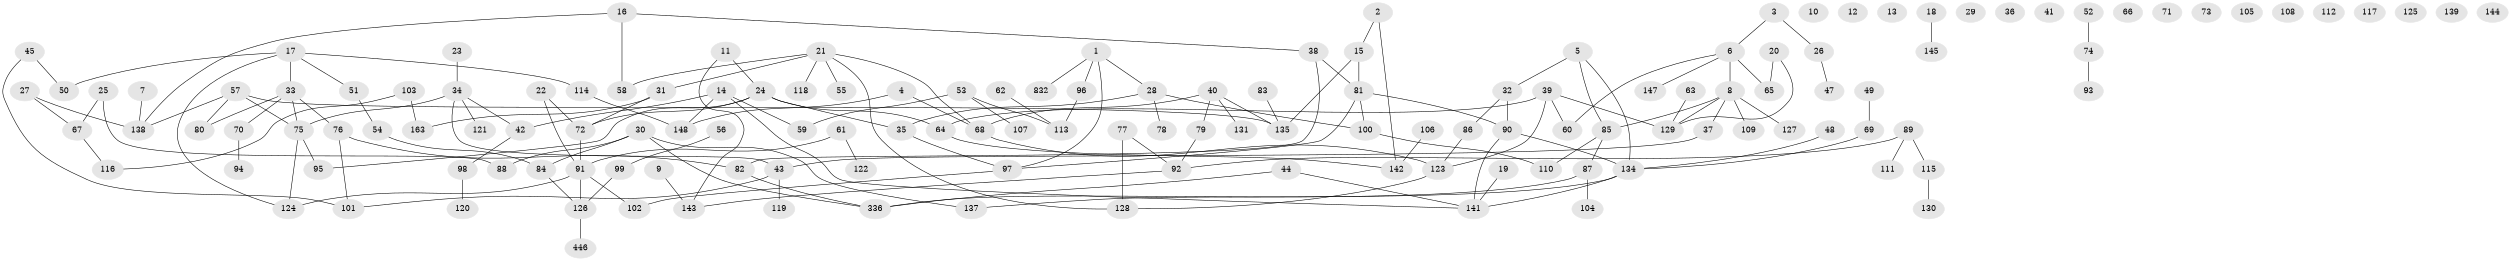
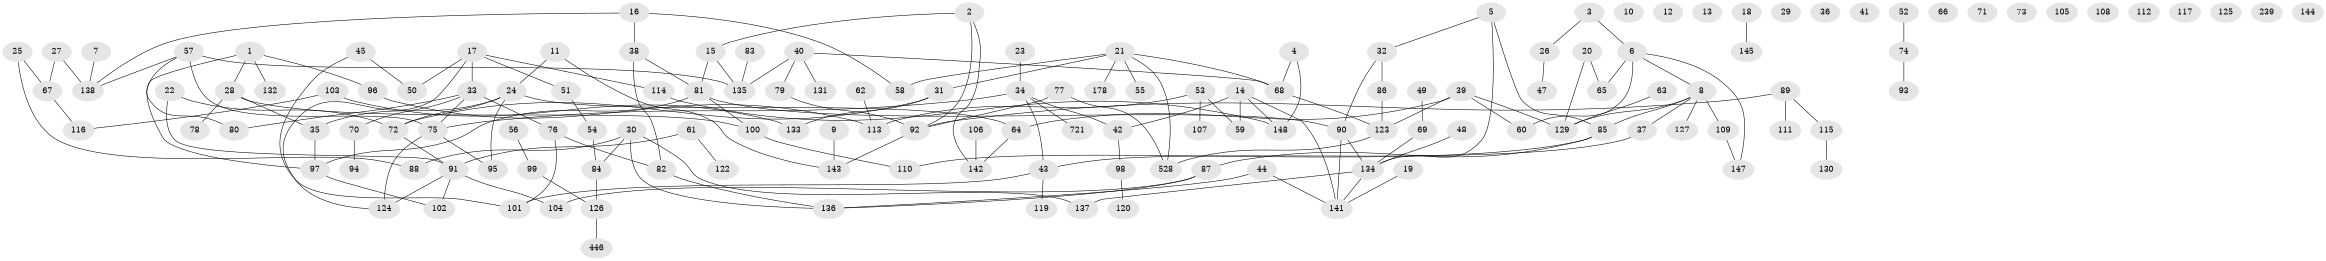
(2452, 13) -> (2267, 13)
none -> (968, 80)
(801, 91) -> (1100, 91)
(1041, 91) -> (270, 91)
(418, 130) -> (794, 130)
(480, 130) -> (1077, 130)
none -> (1731, 150)
(580, 189) -> (504, 189)
(875, 209) -> (829, 209)
(1123, 209) -> (1166, 170)
